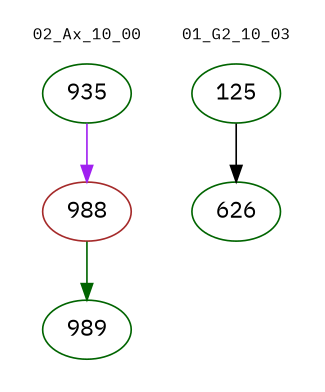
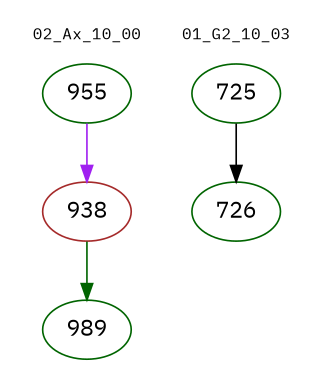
(87, 93) -> (87, 93)
(236, 93) -> (236, 93)
(87, 212) -> (87, 212)
(236, 212) -> (236, 212)
